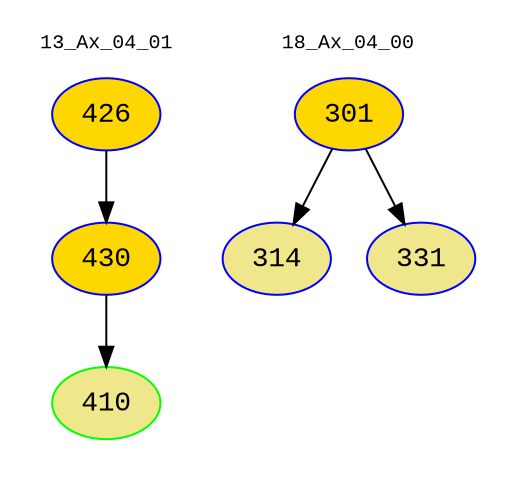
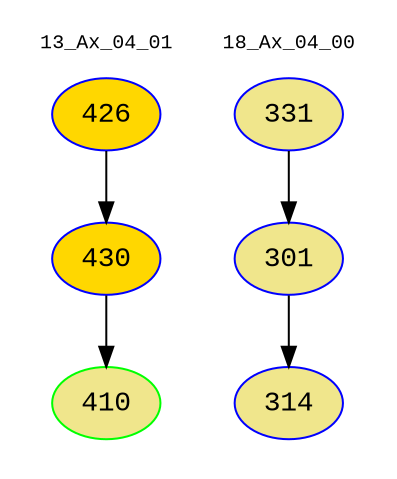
(349, 114) -> (289, 259)
(380, 178) -> (289, 177)
